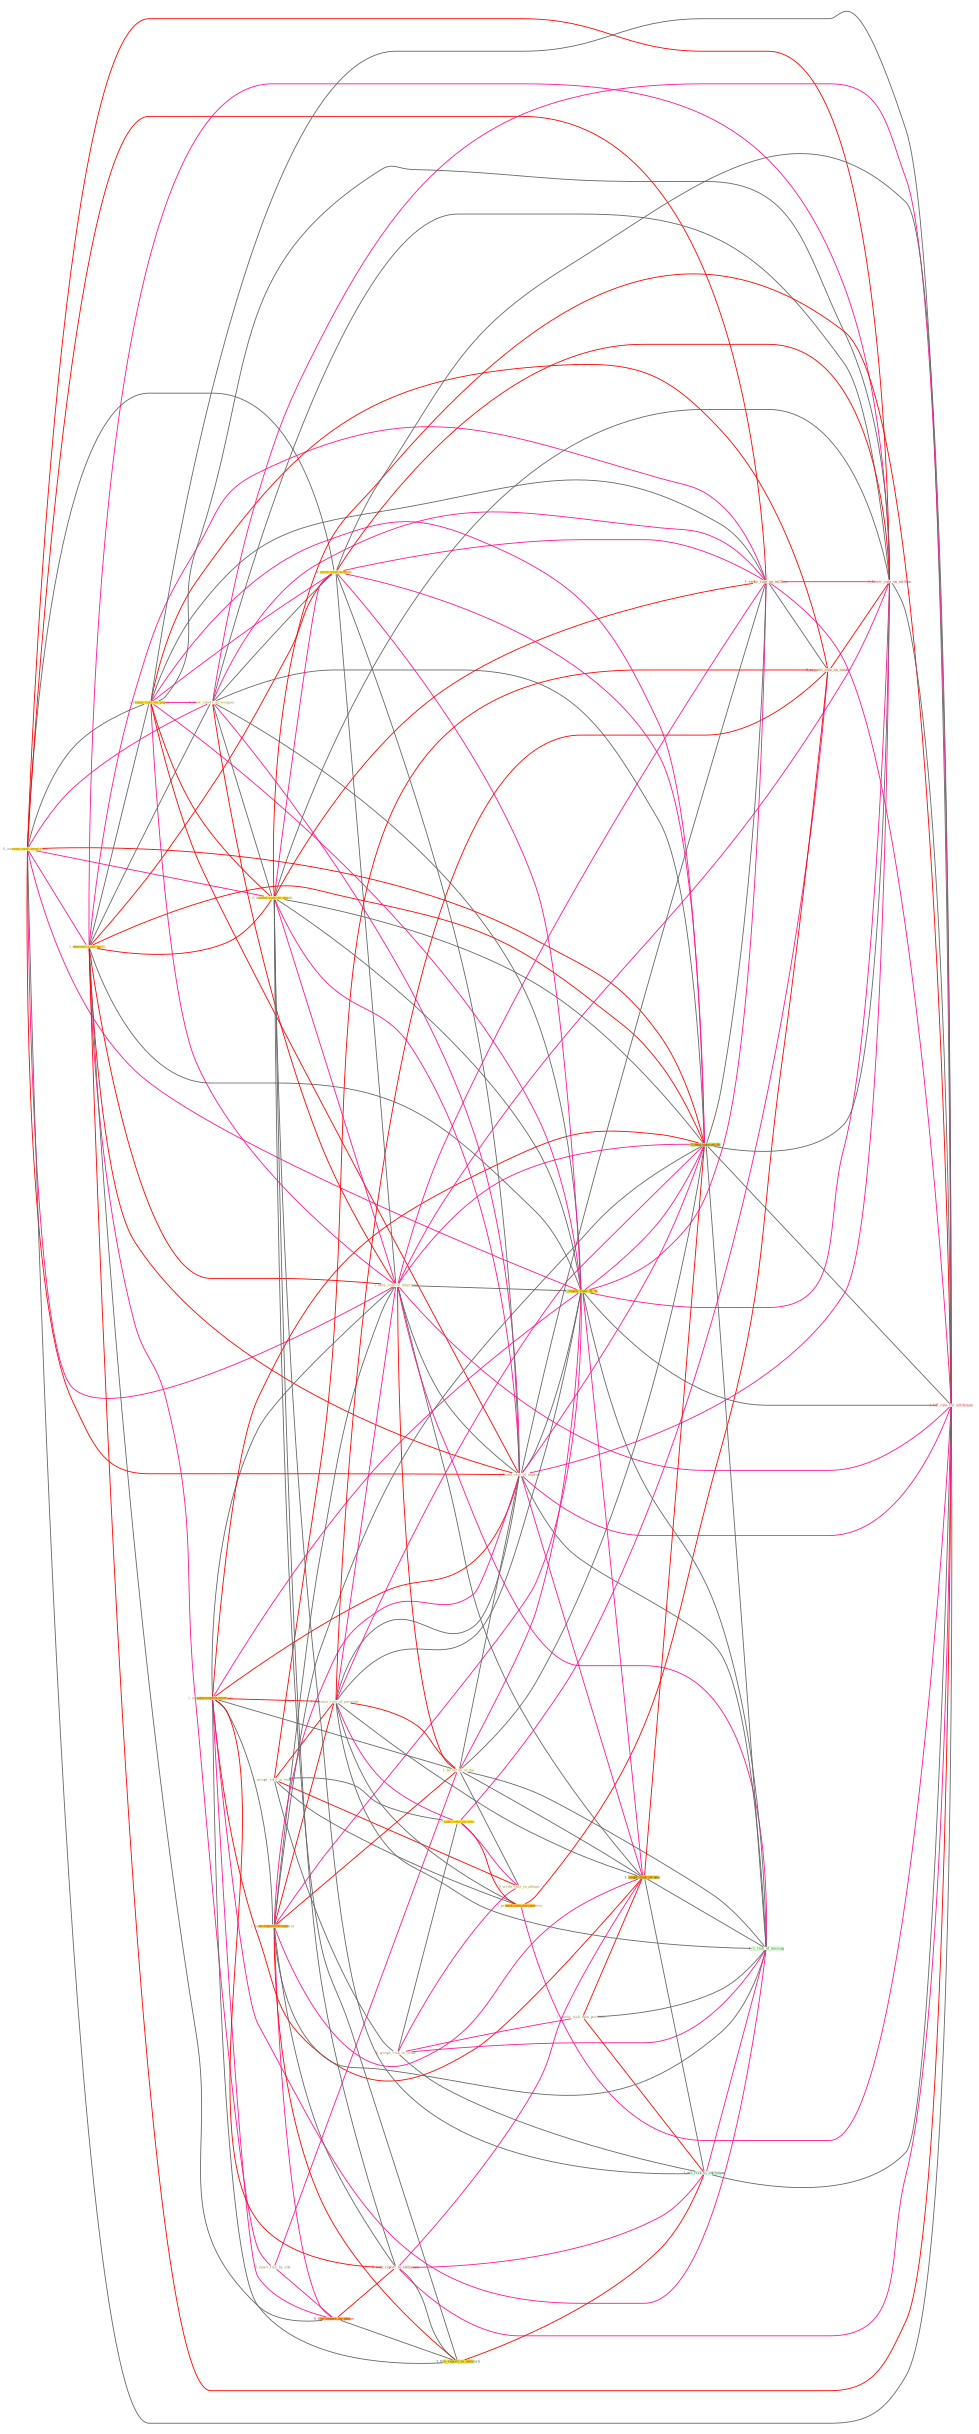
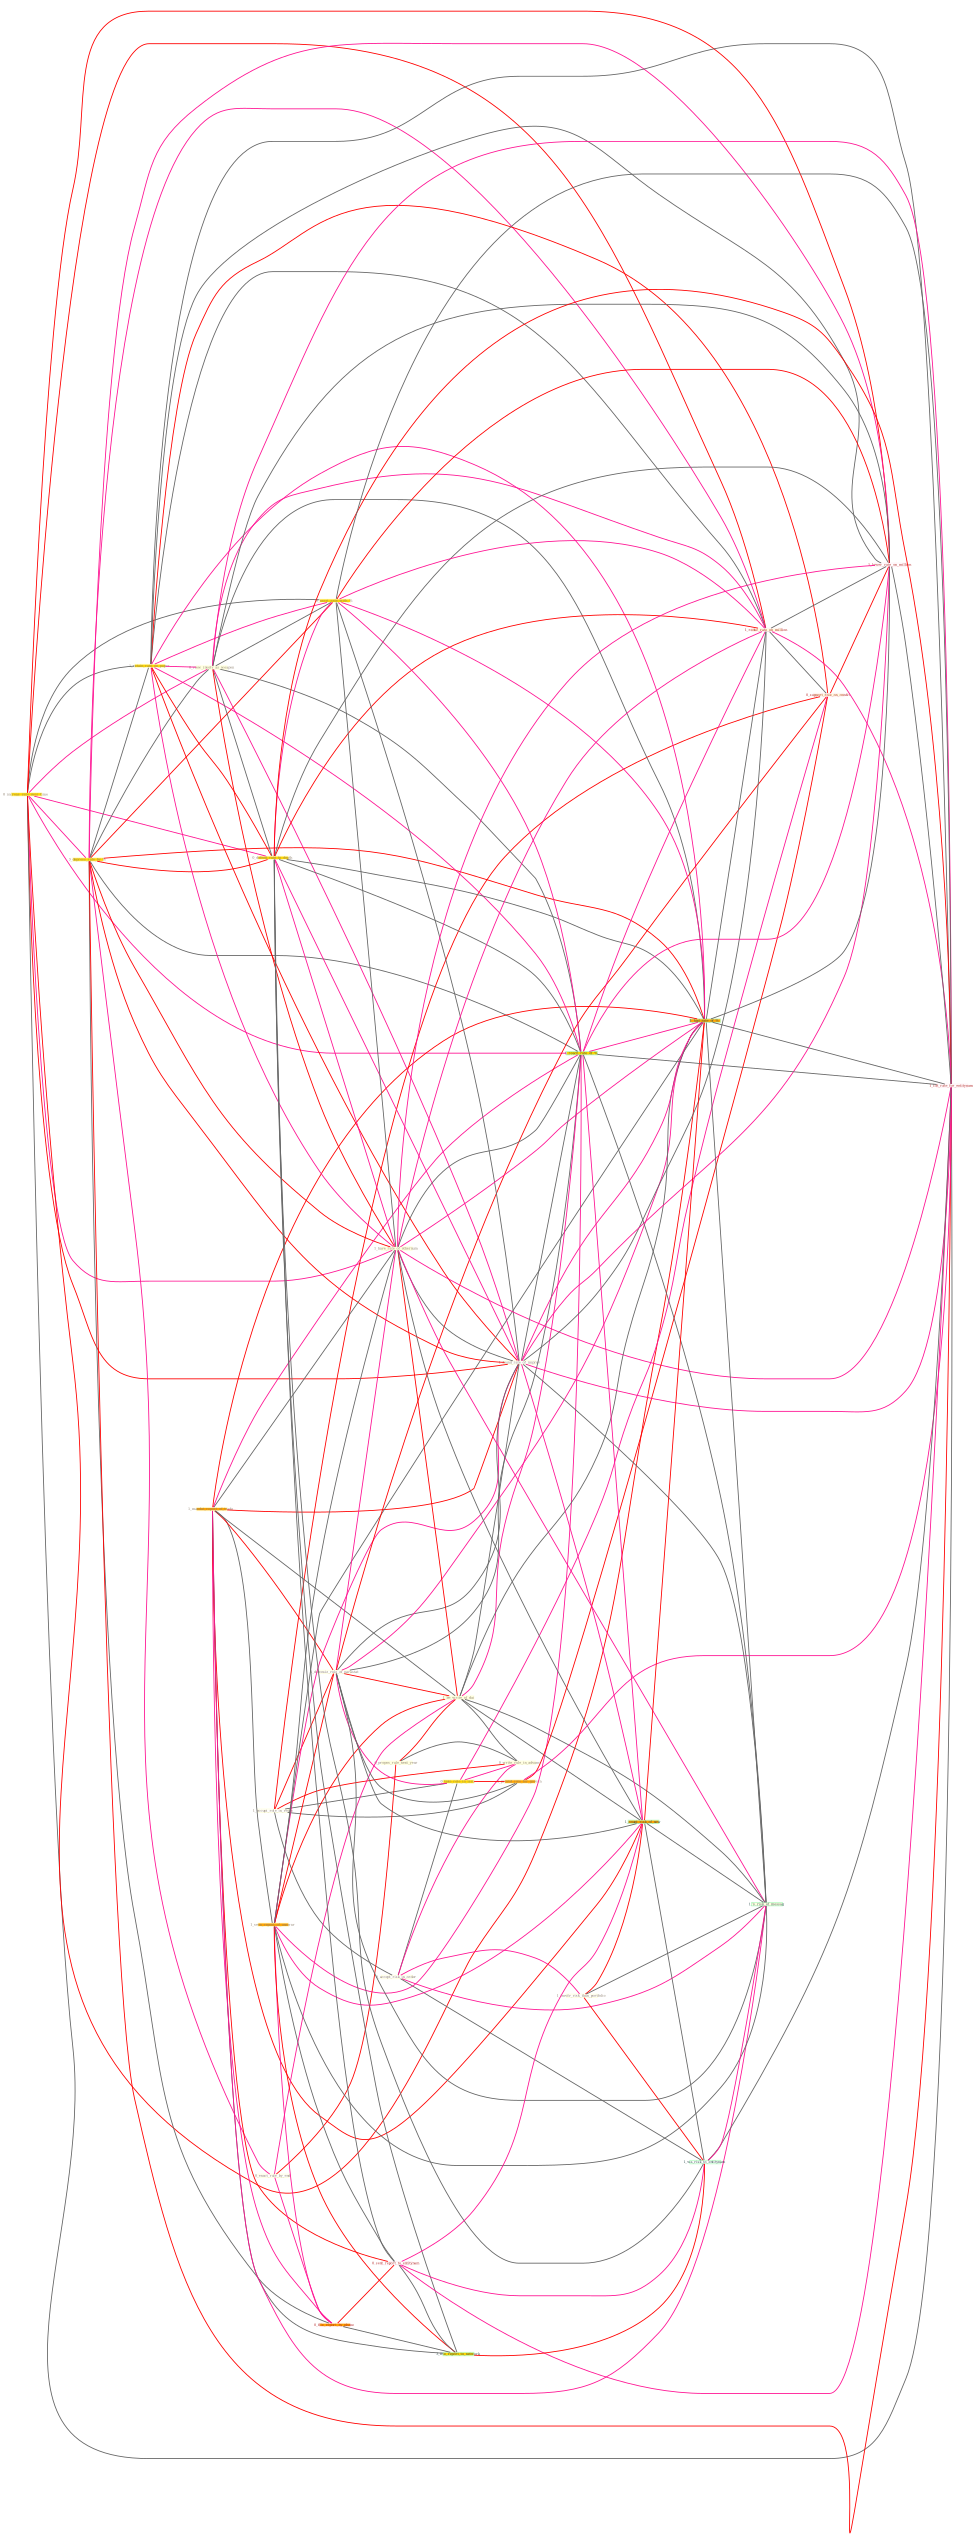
(829, 582) -> (829, 597)
(705, 1145) -> (705, 1021)
none -> (397, 1763)
